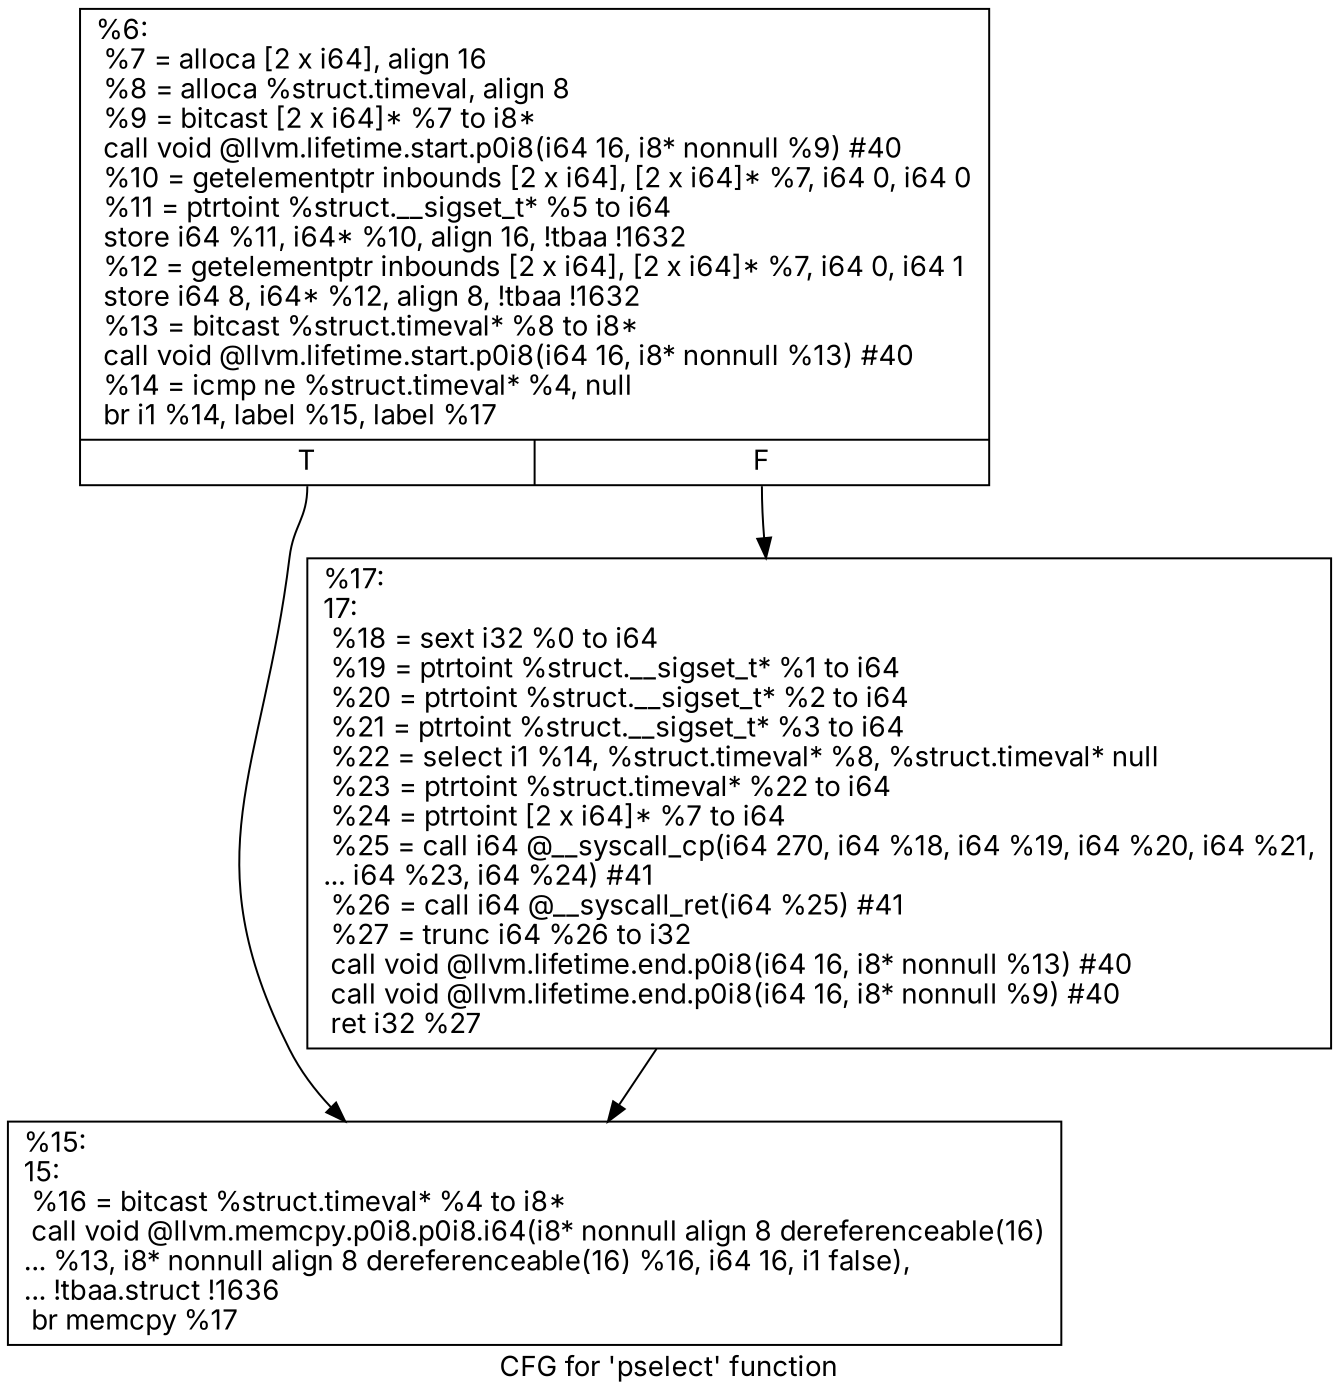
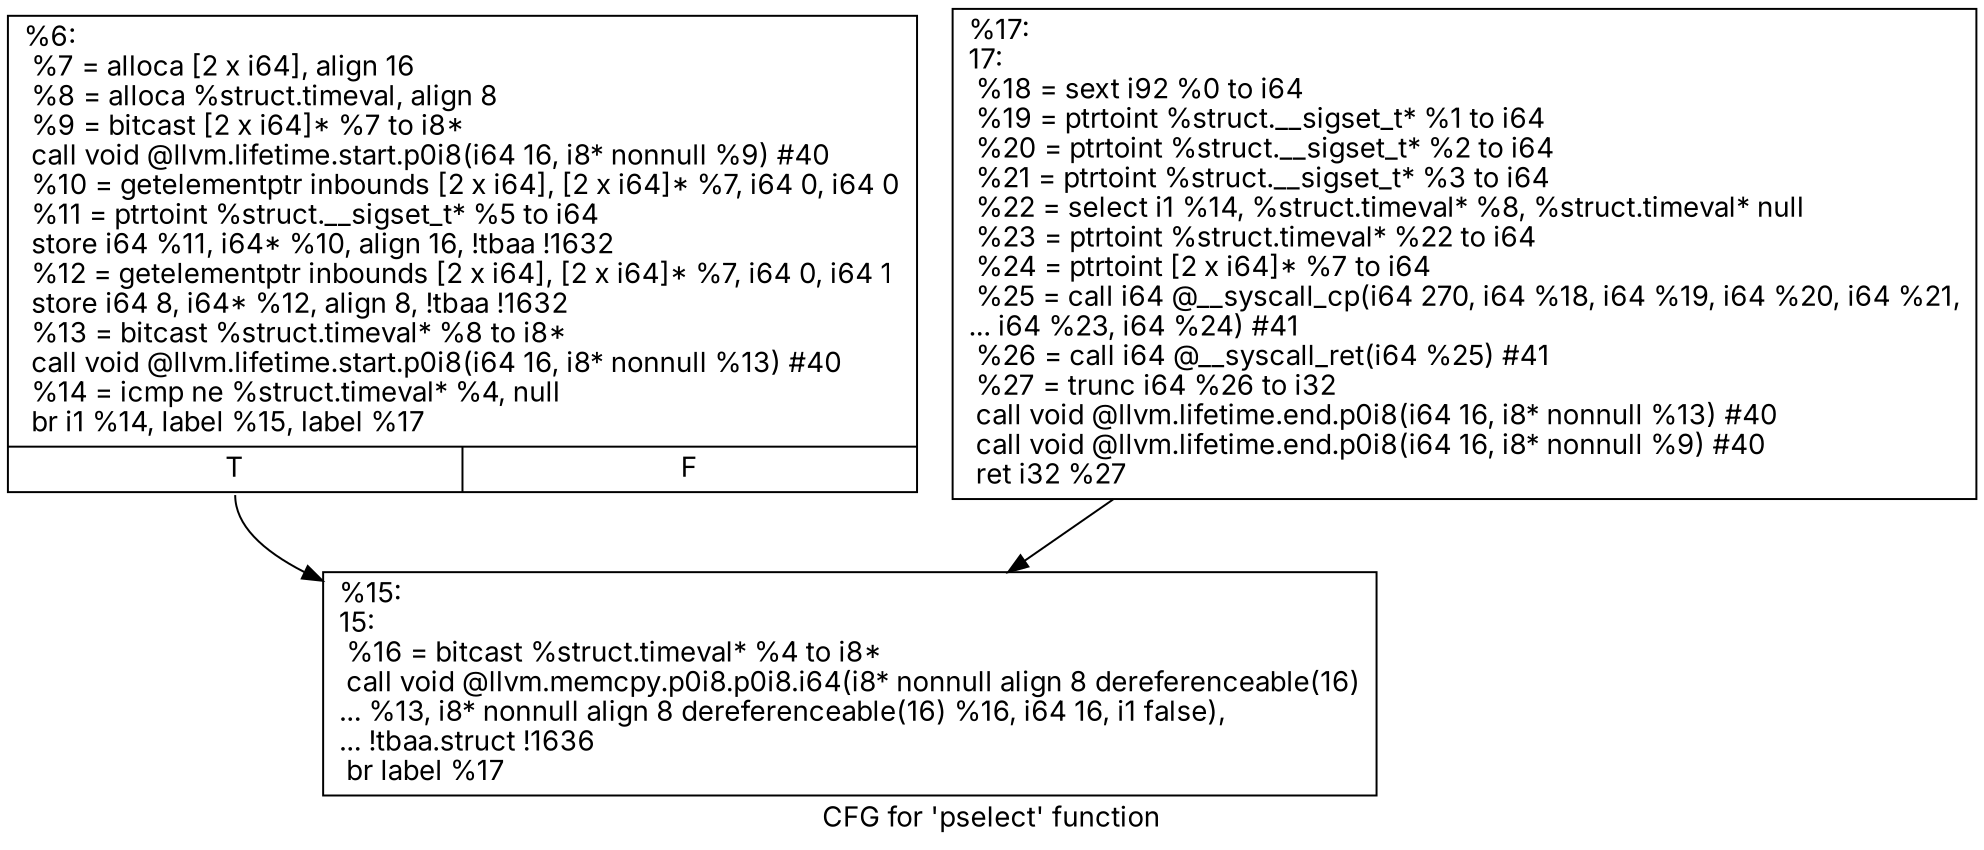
(762, 512) -> none
(491, 639) -> (1136, 90)
(131, 1321) -> (423, 772)
